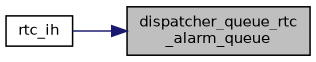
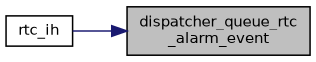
(219, 31) -> (219, 31)
